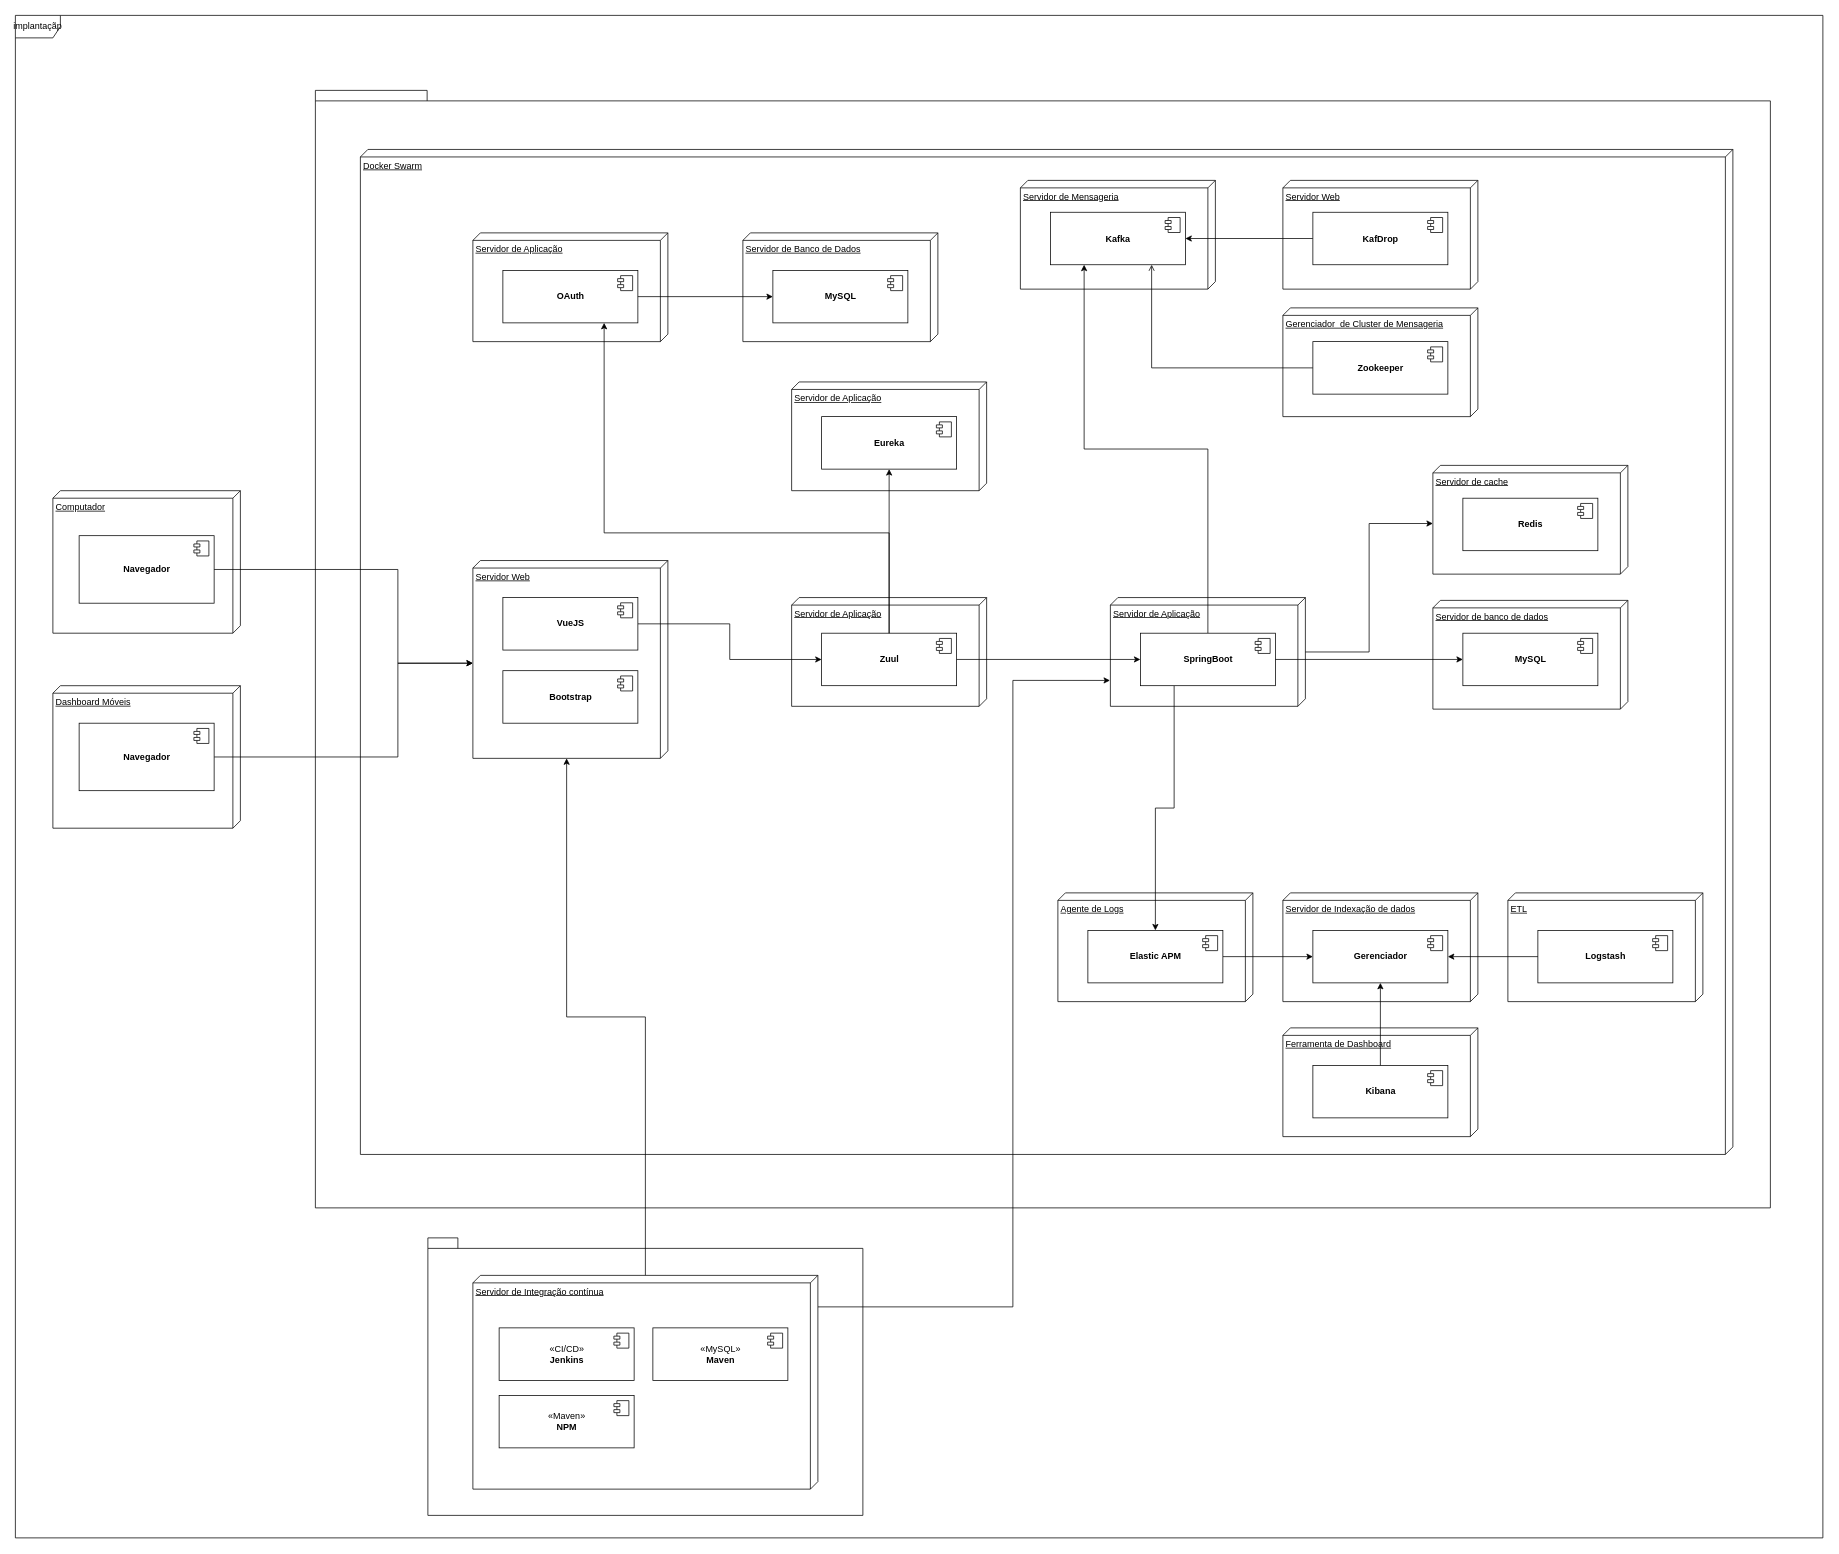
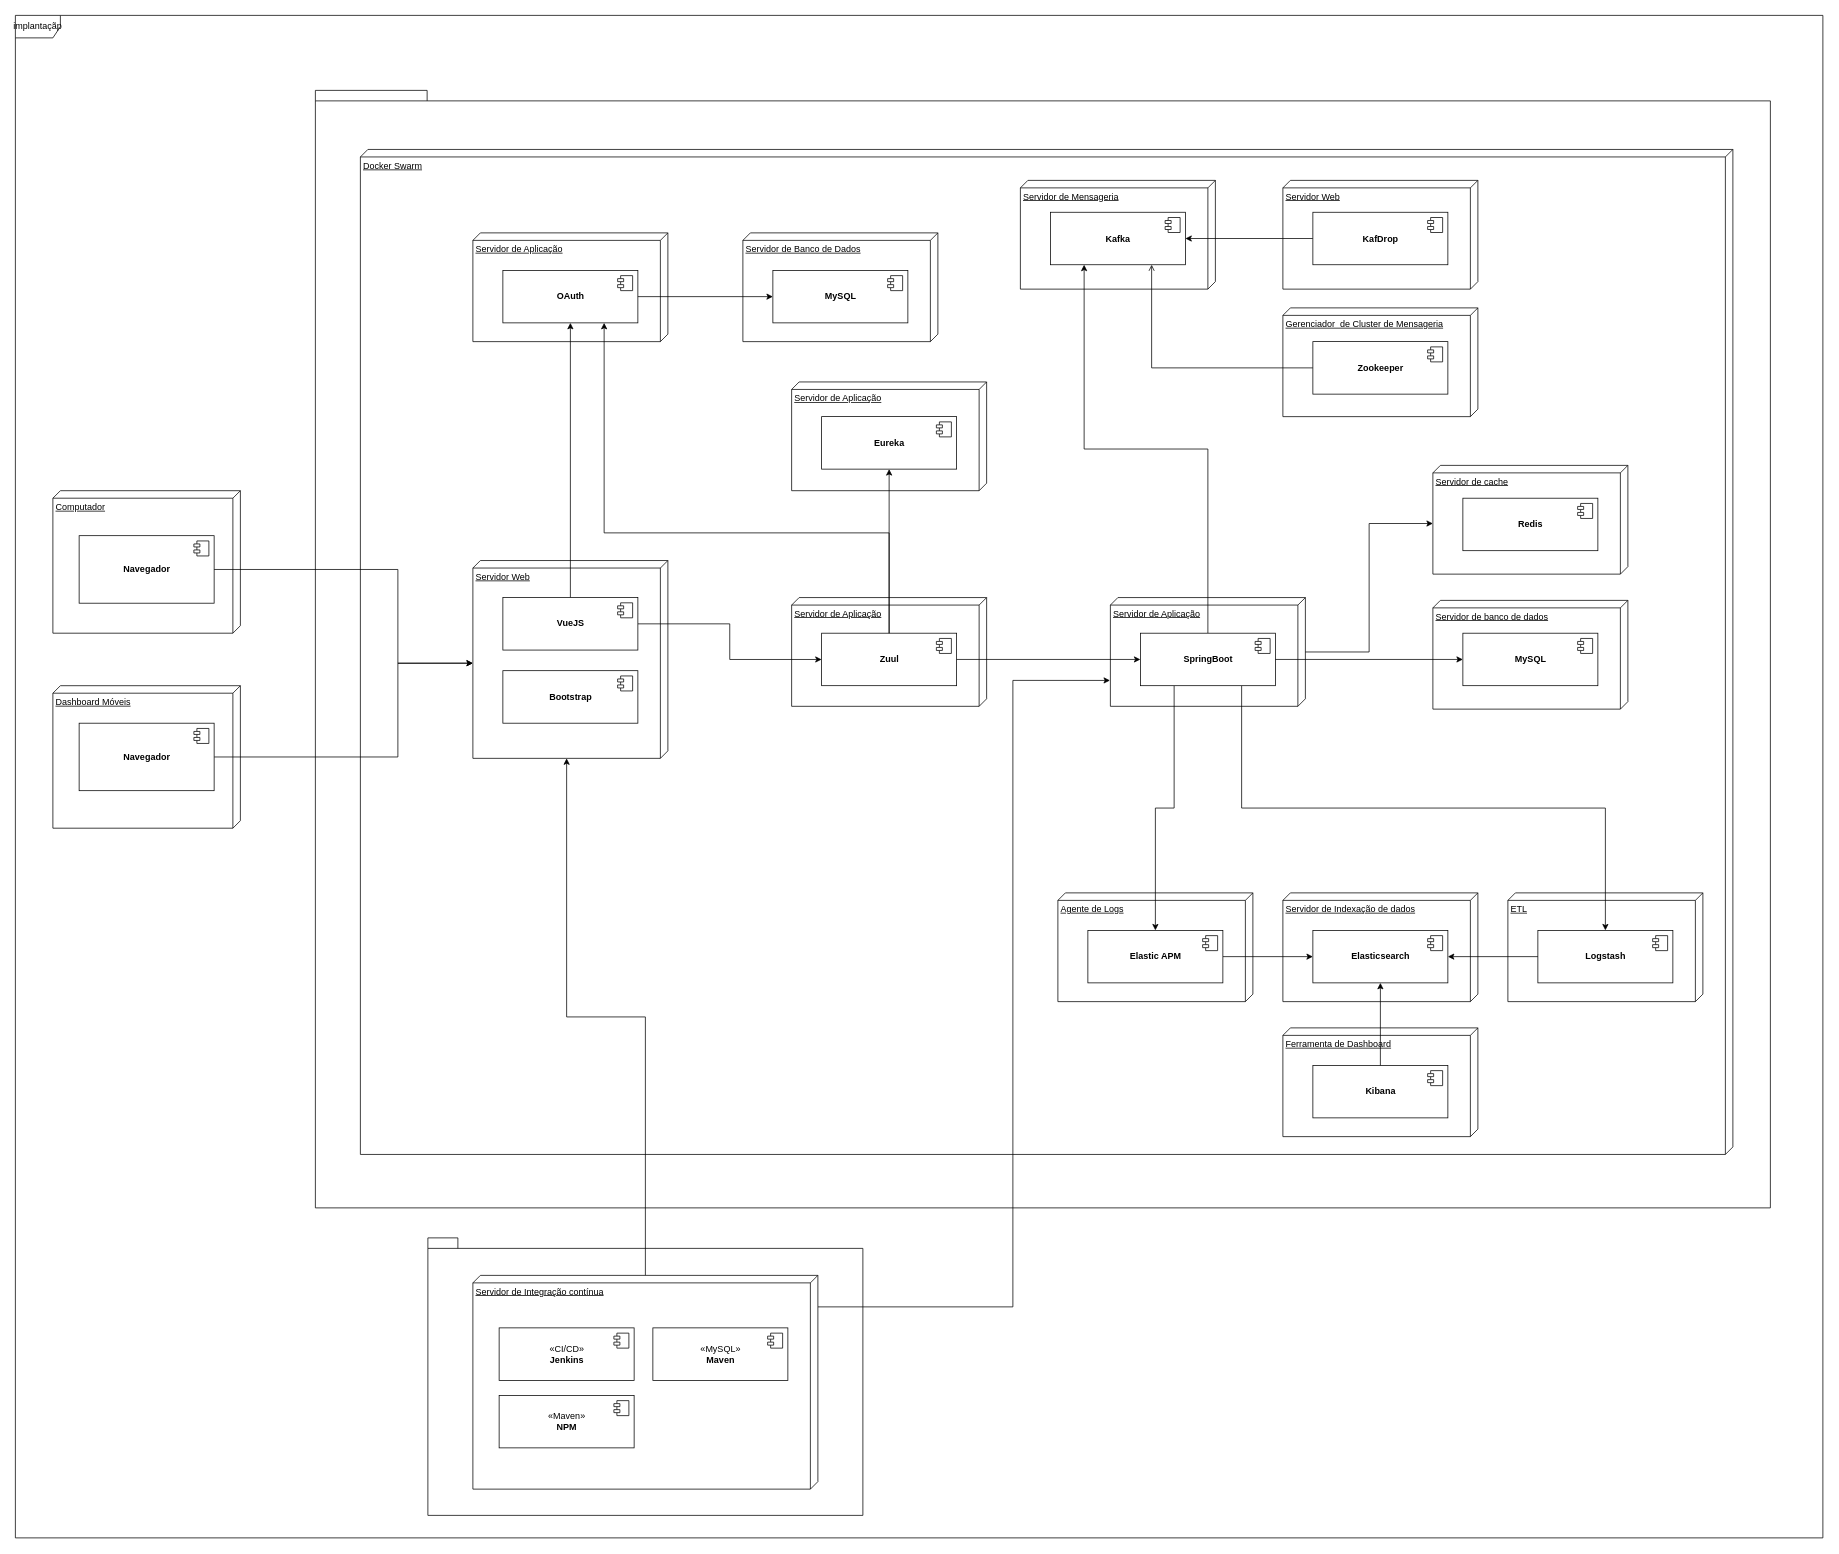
none -> (570, 463)
none -> (1242, 747)
(1381, 957) -> (1381, 957)
